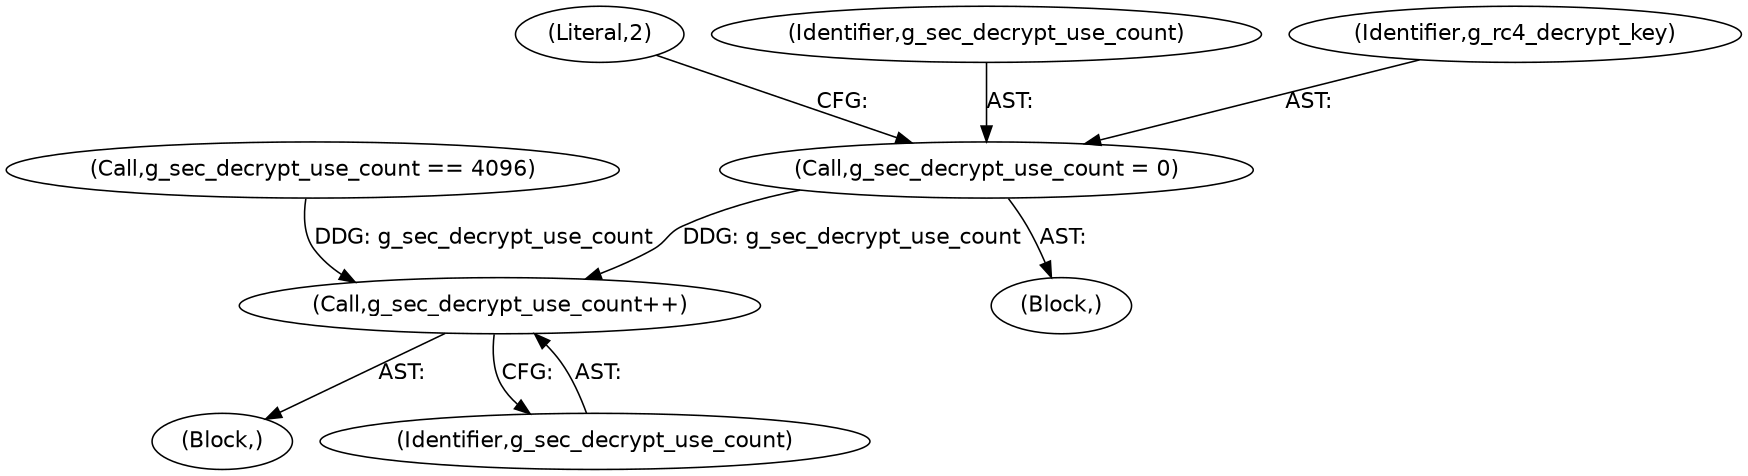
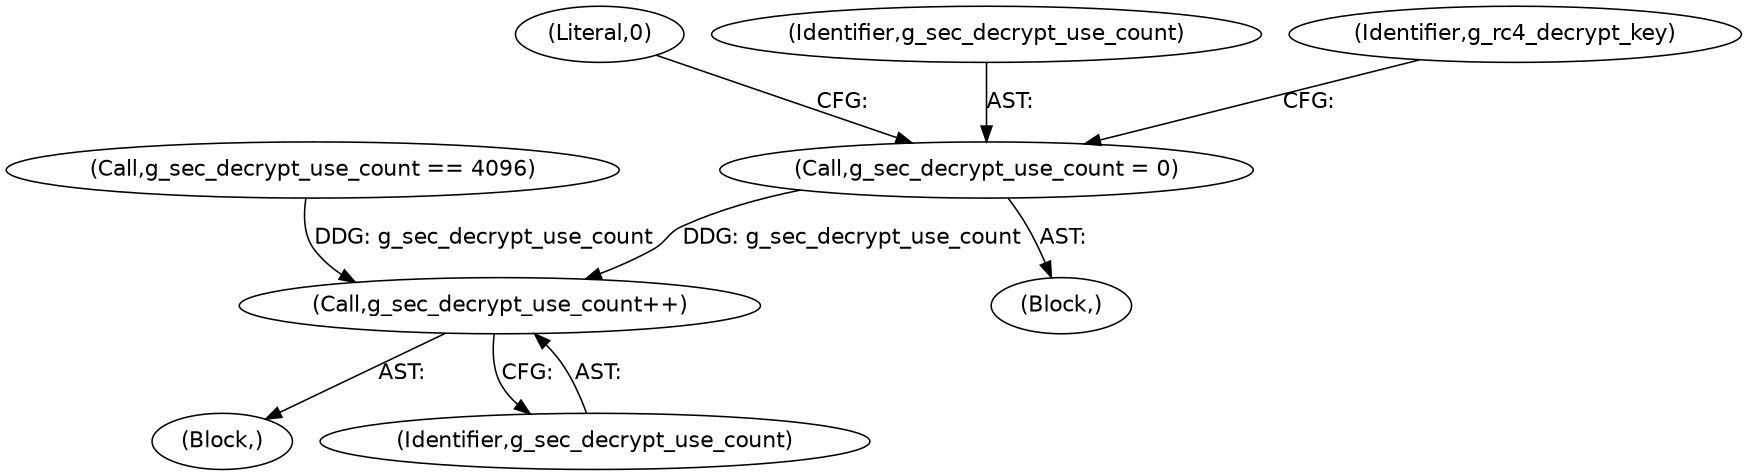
(600, 34) -> (600, 34)
(1313, 102) -> (1313, 102)
